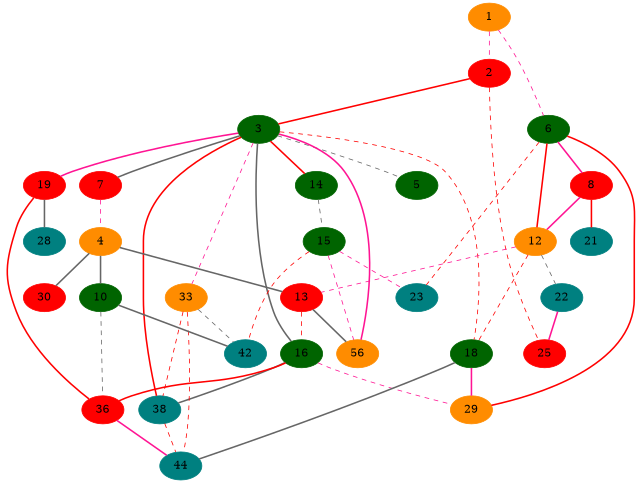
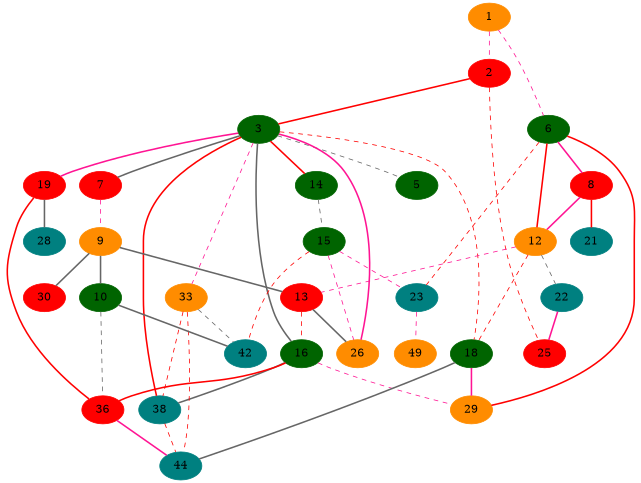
(101, 242) -> (101, 242)
(358, 354) -> (358, 354)
none -> (415, 354)
